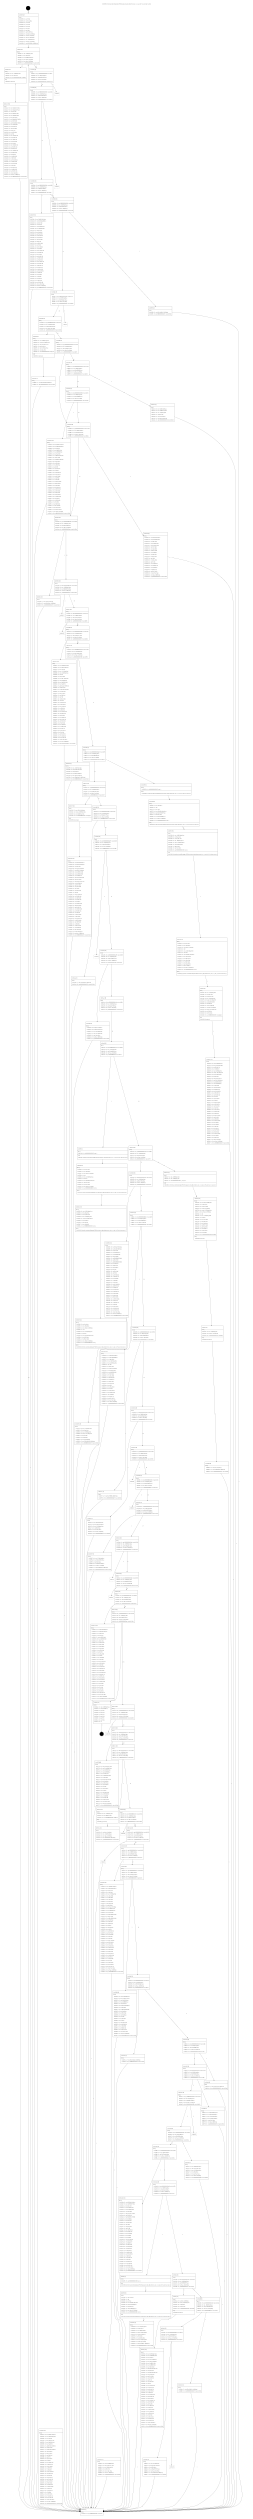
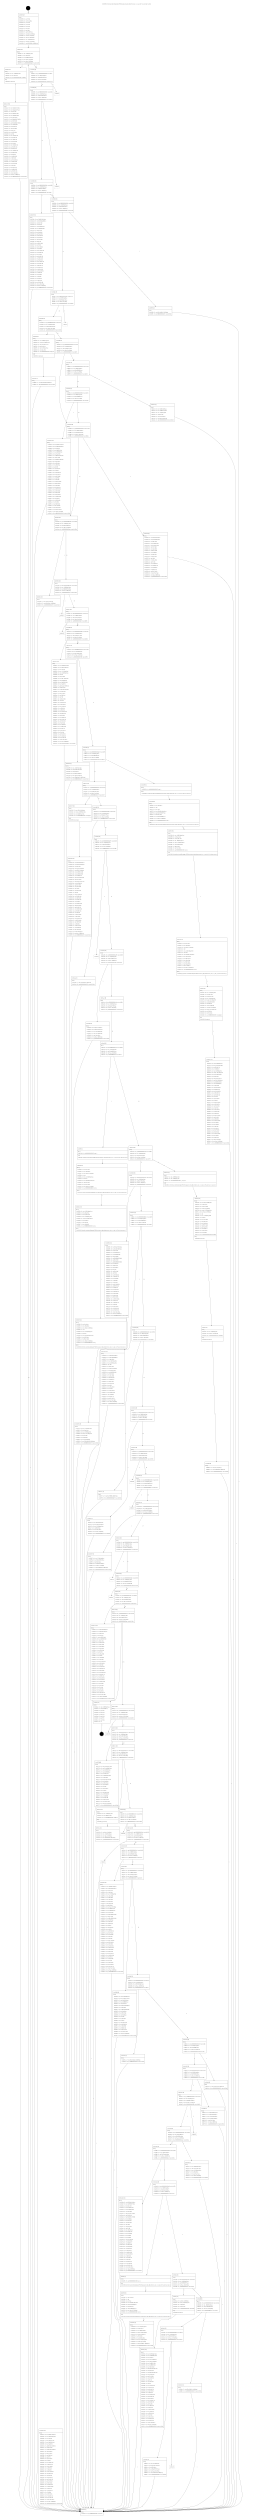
(109, 2467) -> none
